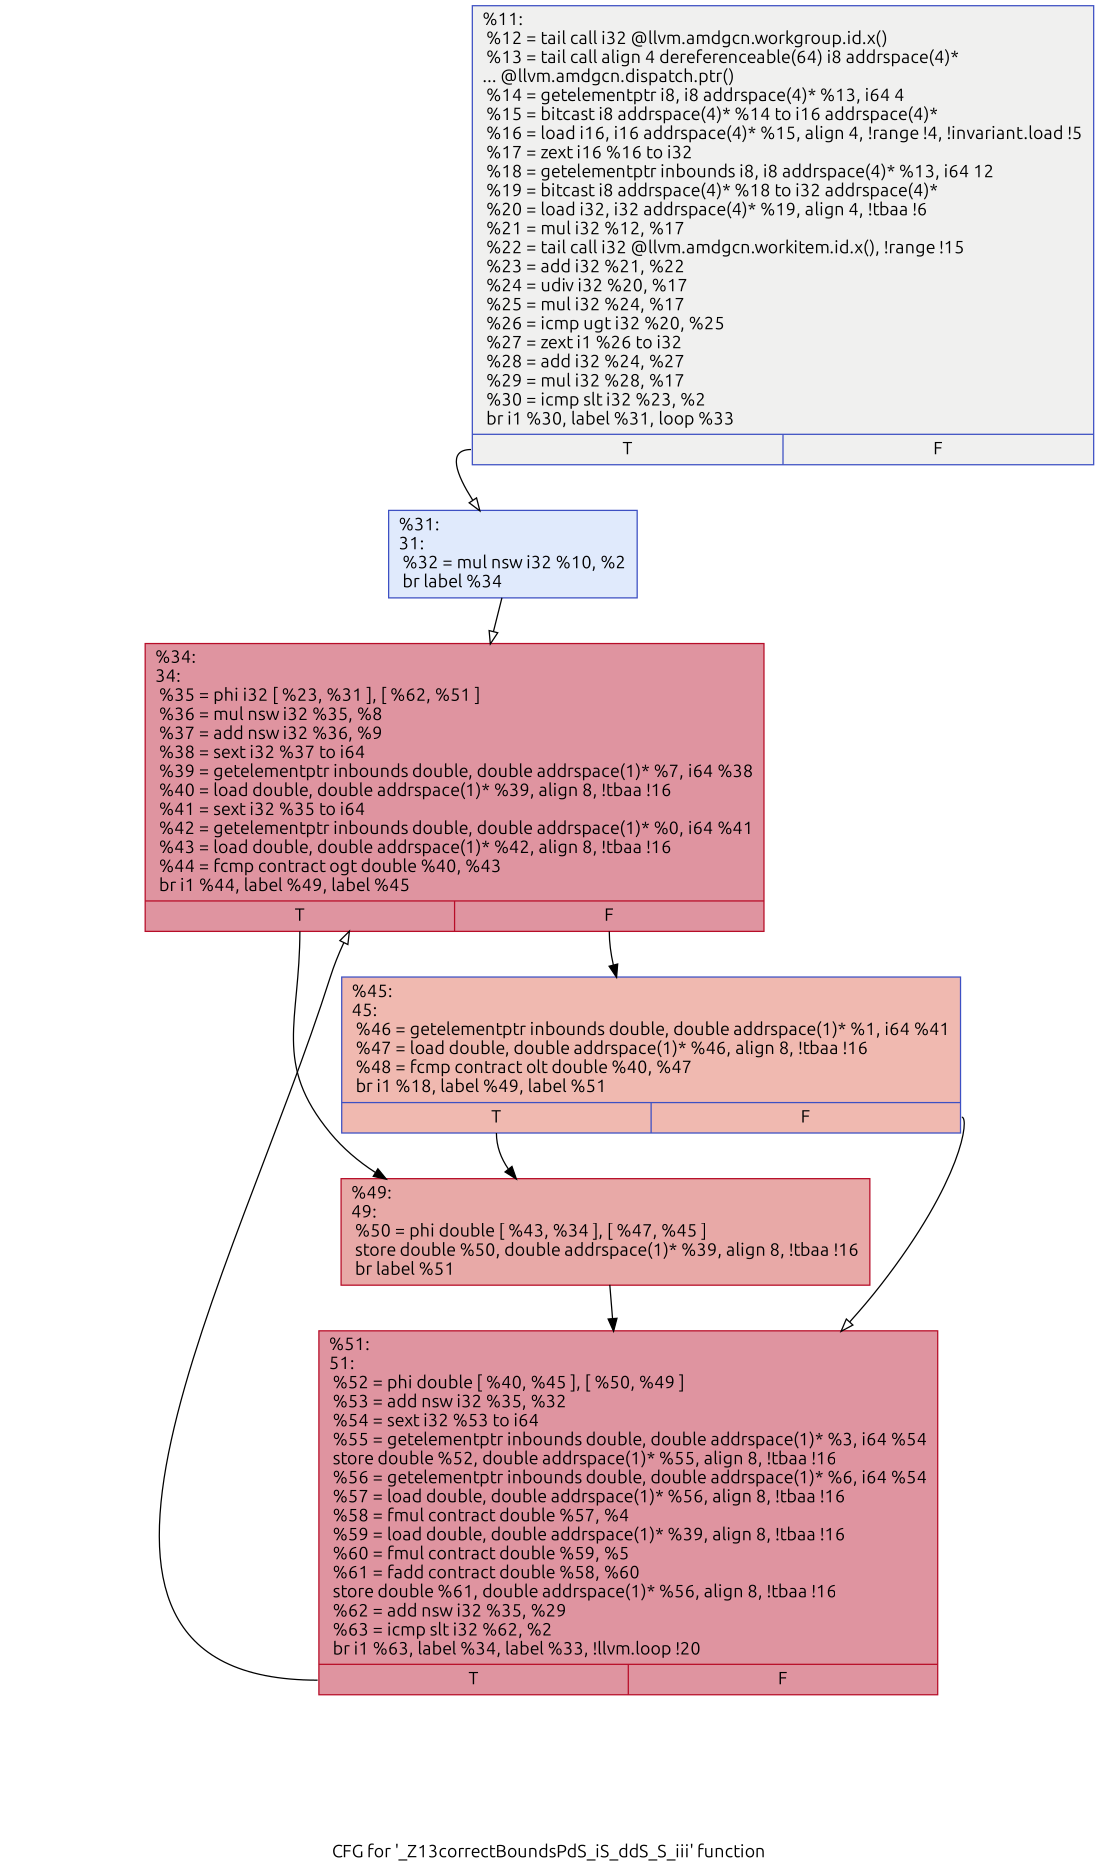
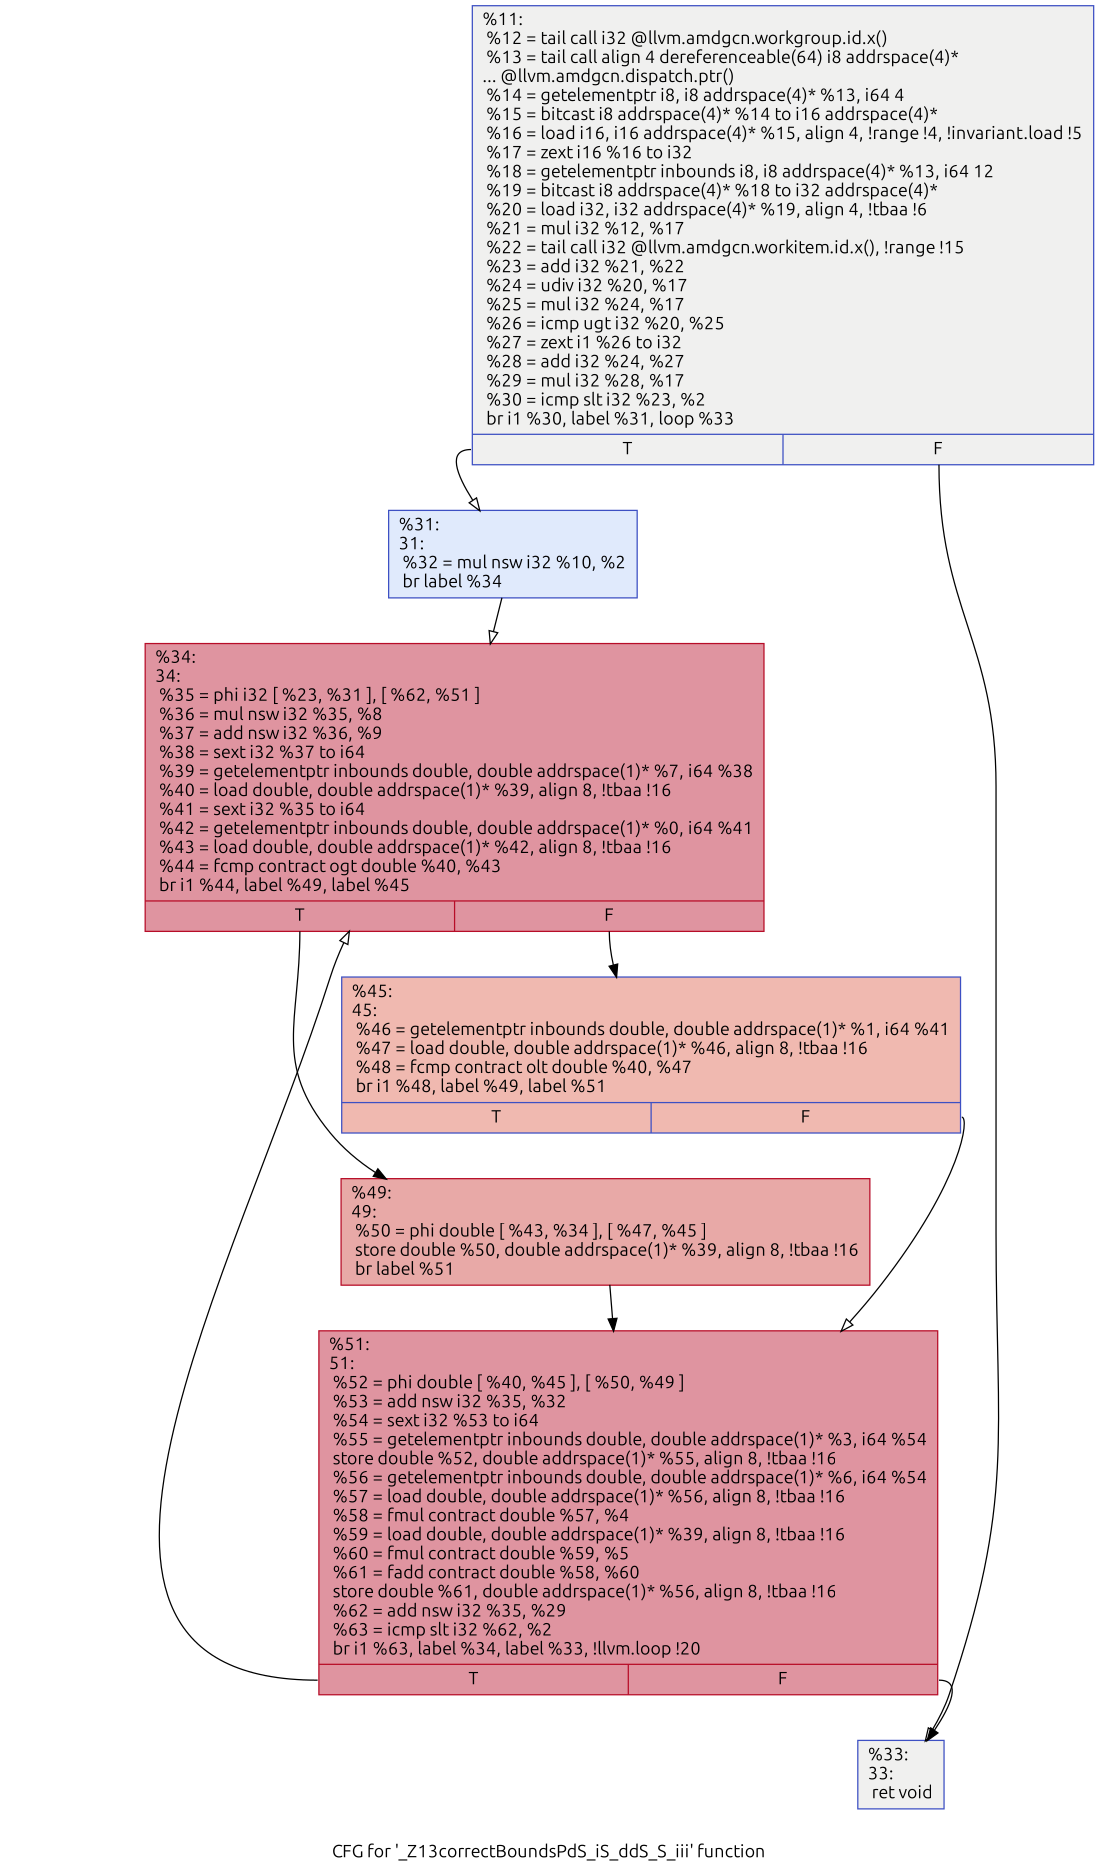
(480, 1087) -> (480, 1087)
(500, 1152) -> none
none -> (901, 1775)
